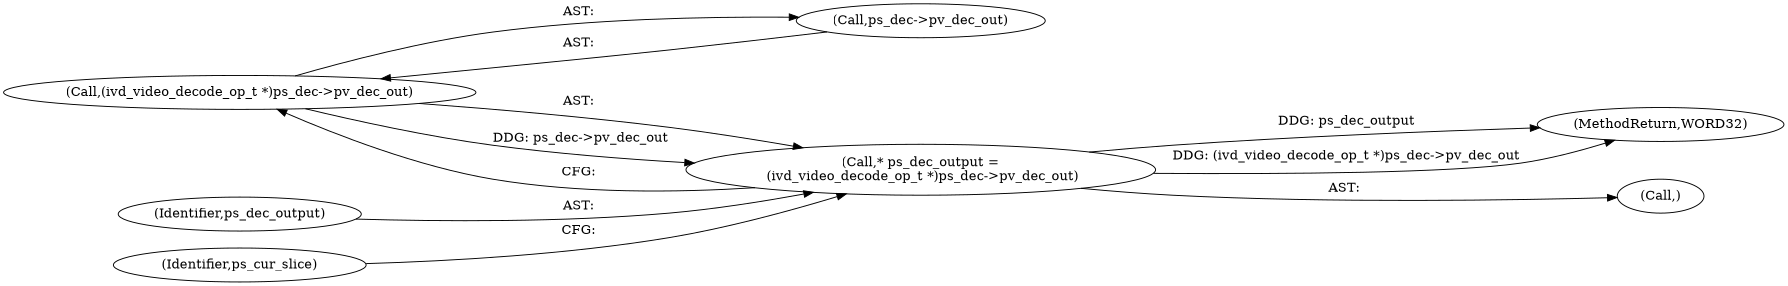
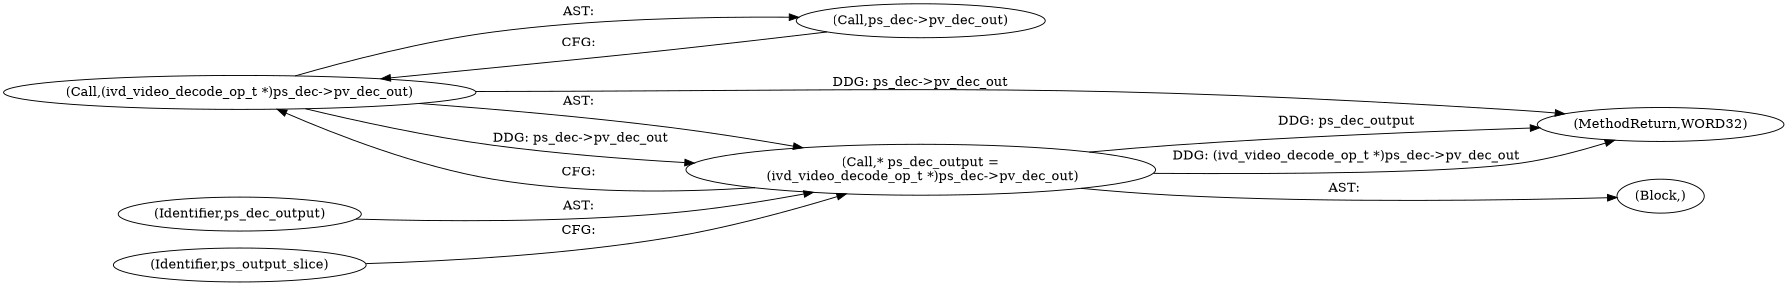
(581, 43) -> (581, 43)
none -> (1015, 90)
(1661, 196) -> (1661, 196)
(240, 265) -> (240, 265)
